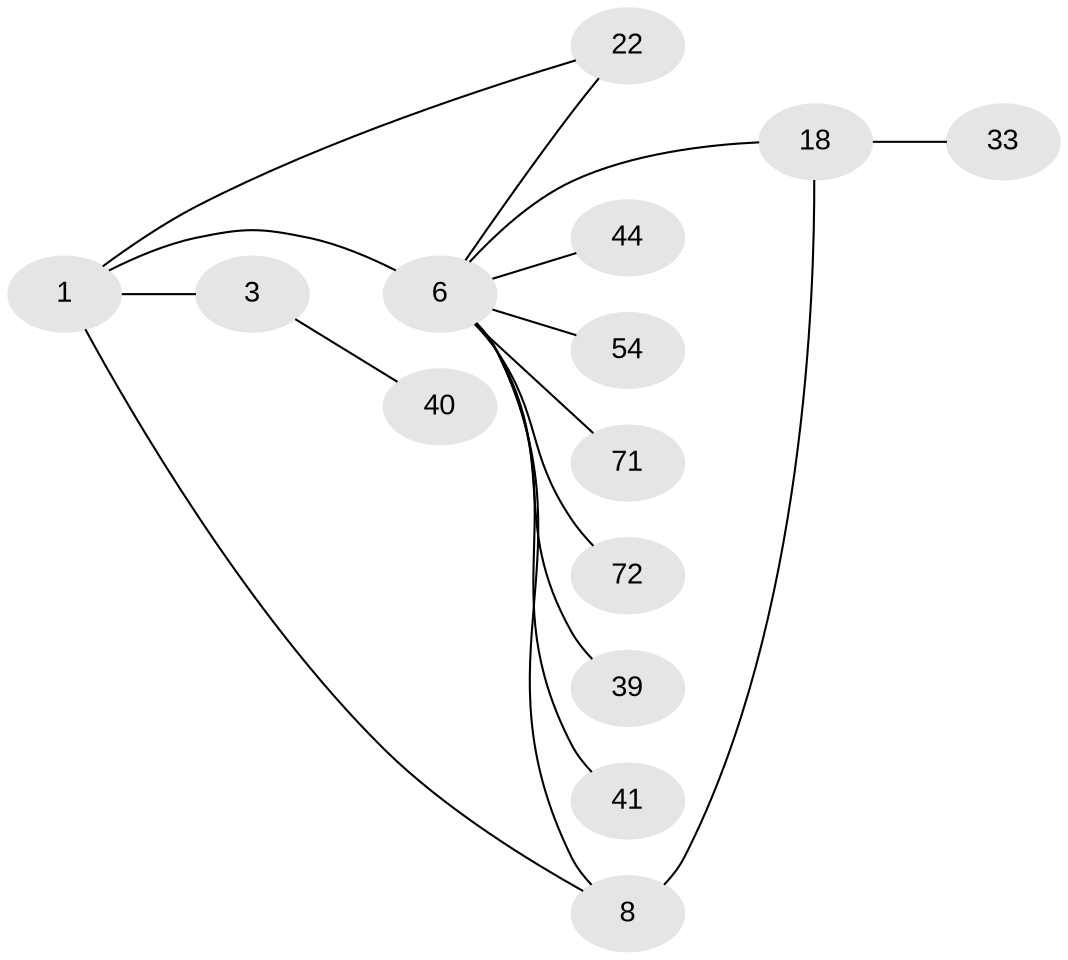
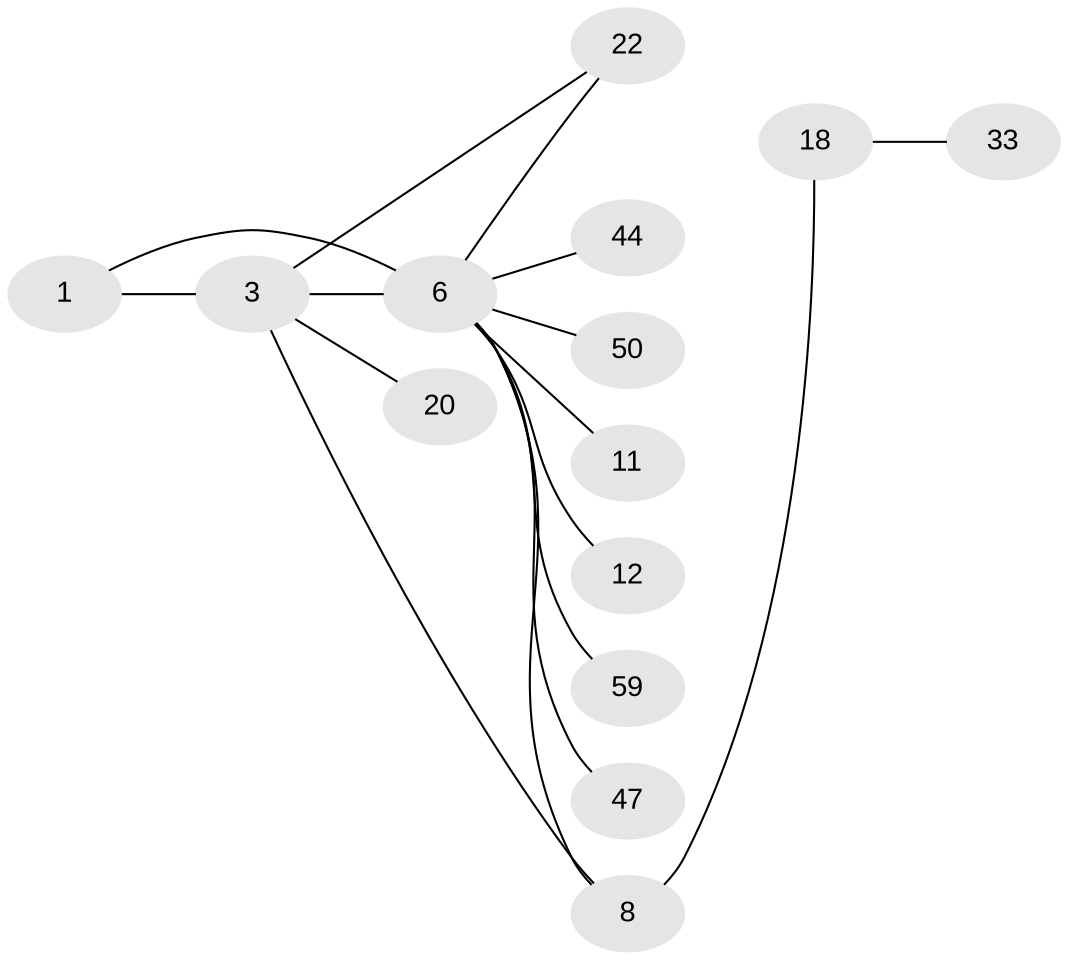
(331, 146) -> (440, 170)
(600, 170) -> (347, 294)
(628, 350) -> (628, 350)
(440, 407) -> (440, 407)
(628, 463) -> (628, 463)
(628, 576) -> (628, 576)
(294, 648) -> (417, 616)
(628, 688) -> (628, 688)
(628, 801) -> (628, 801)
